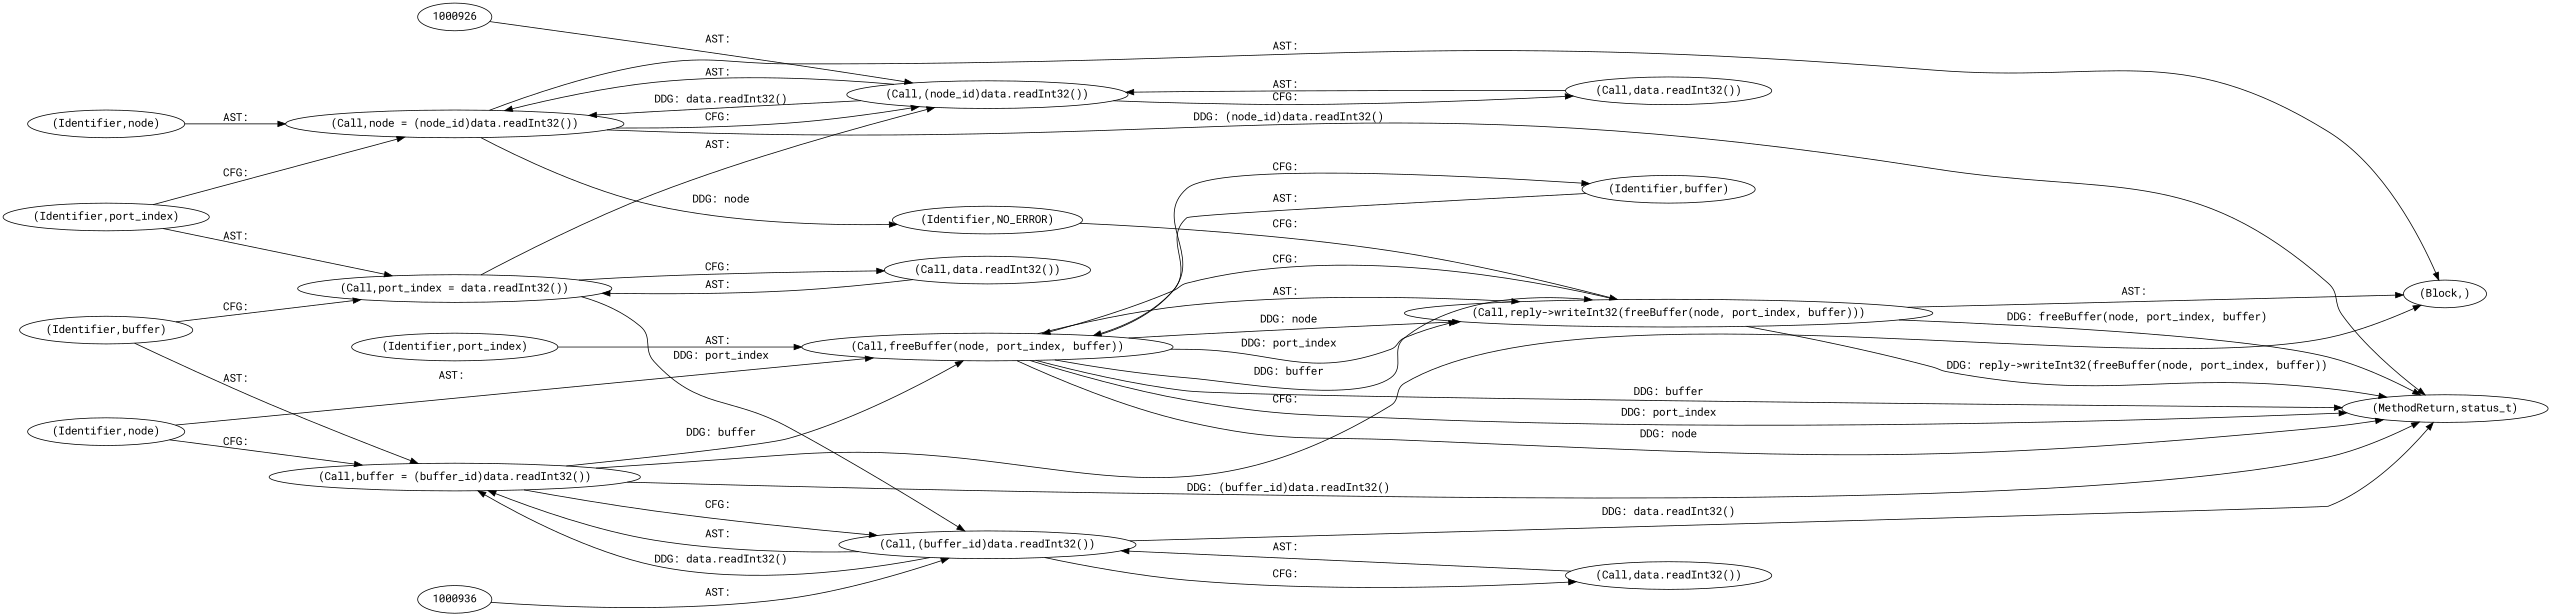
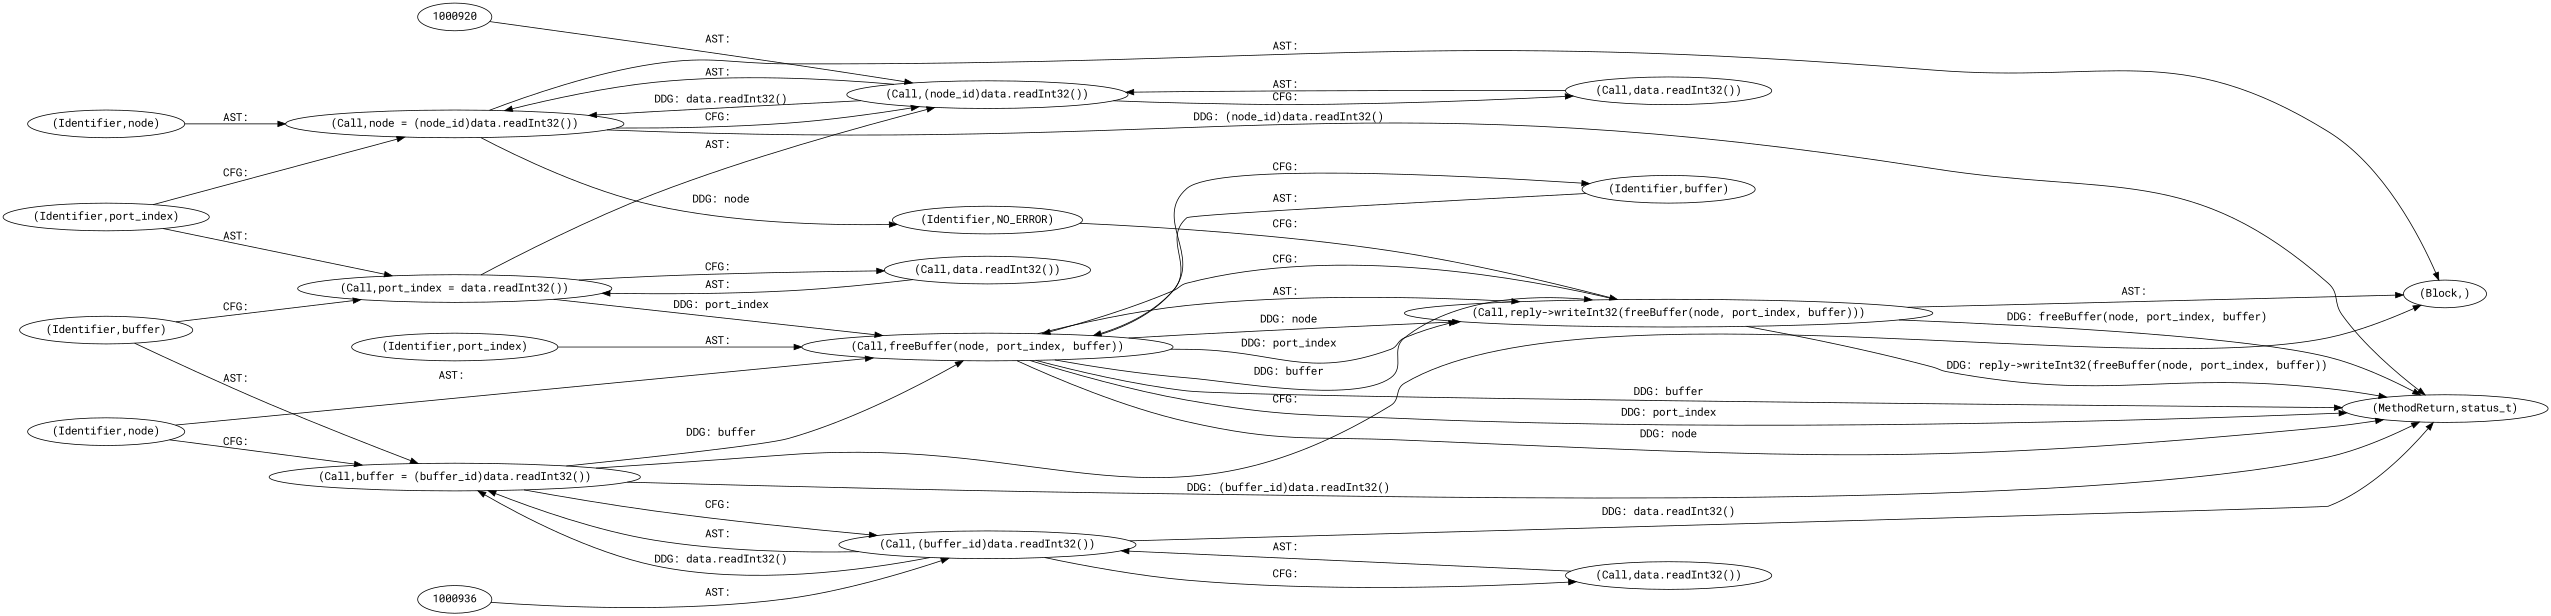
(455, 17) -> (455, 17)
(761, 415) -> (714, 317)
